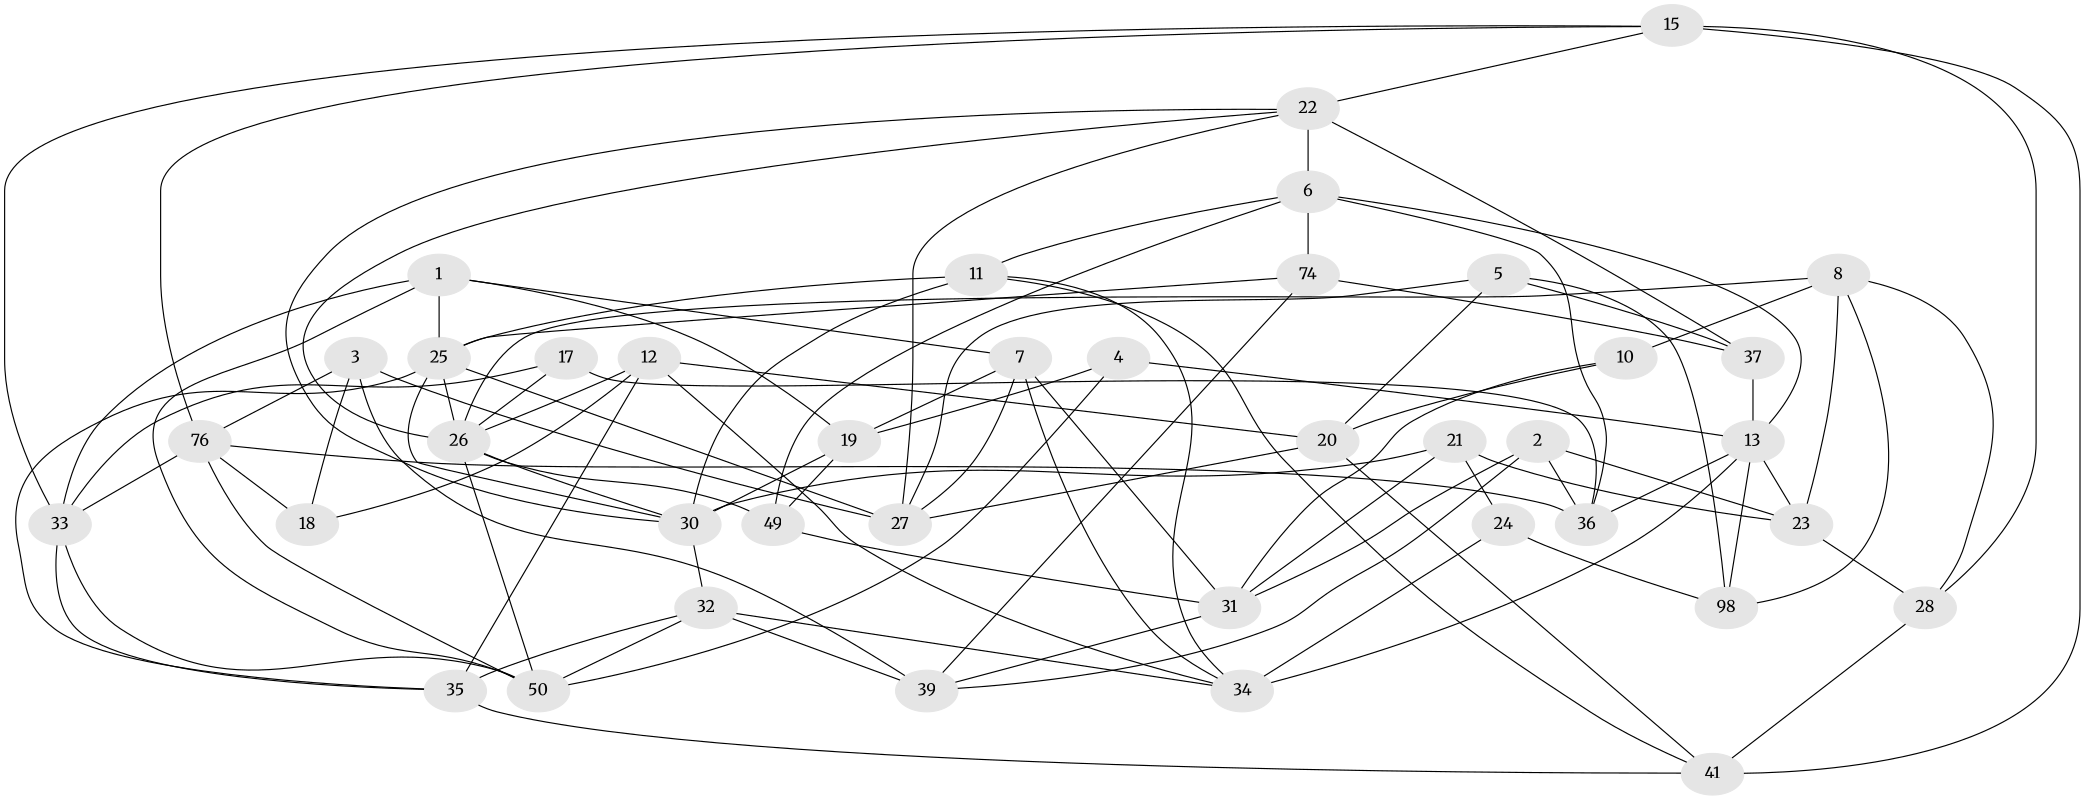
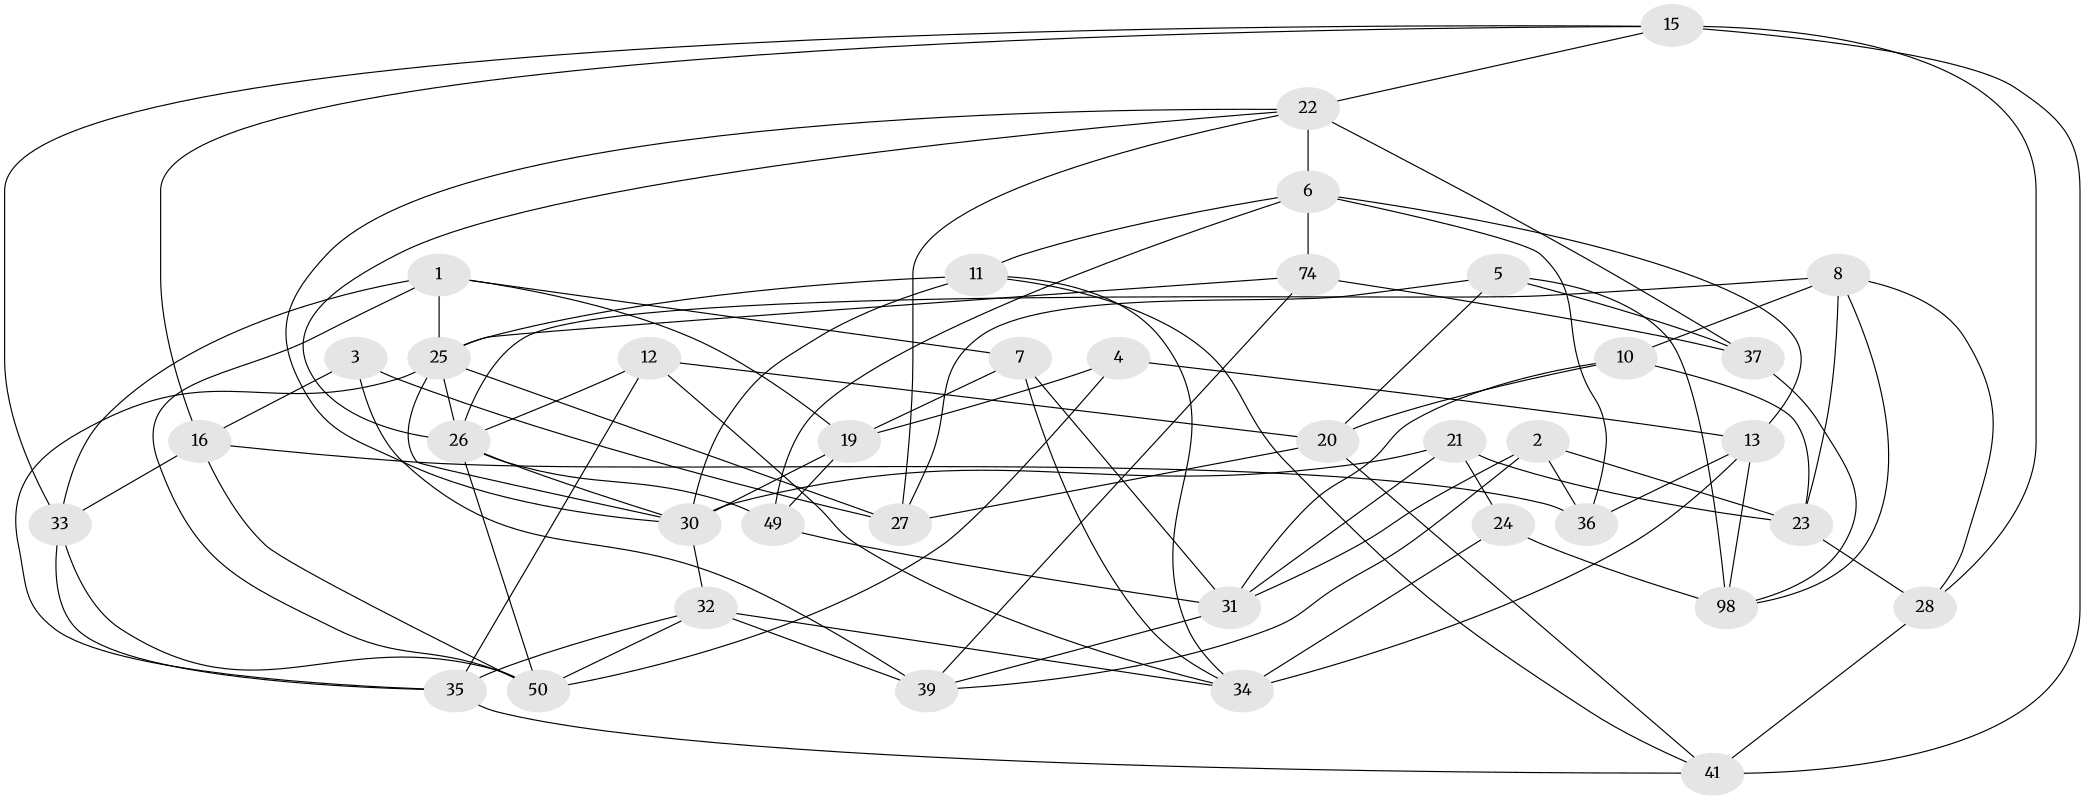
(566, 358) -> none
(1753, 400) -> (1856, 500)
(200, 441) -> (200, 441)
(980, 453) -> none
(1777, 483) -> (1768, 402)
(307, 525) -> none
